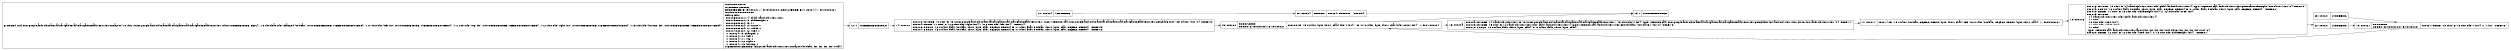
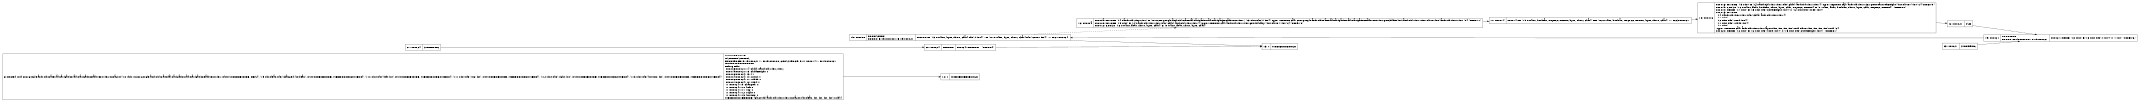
(2339, 25) -> (1968, 24)
(1054, 26) -> none
